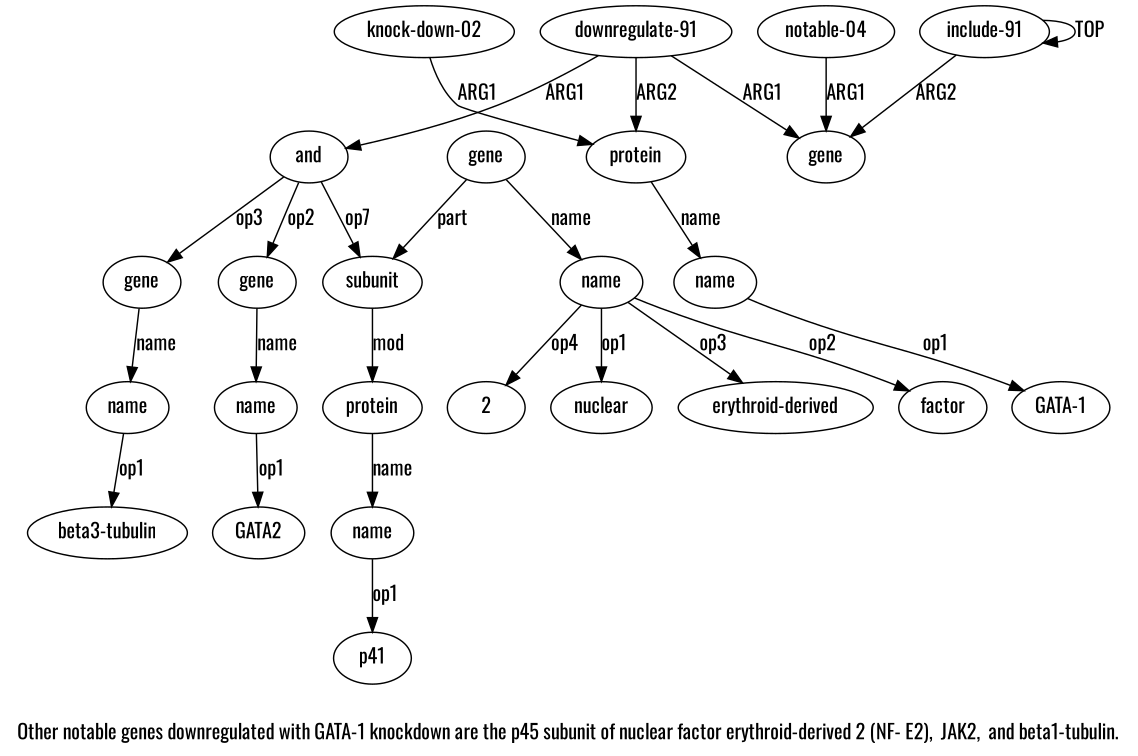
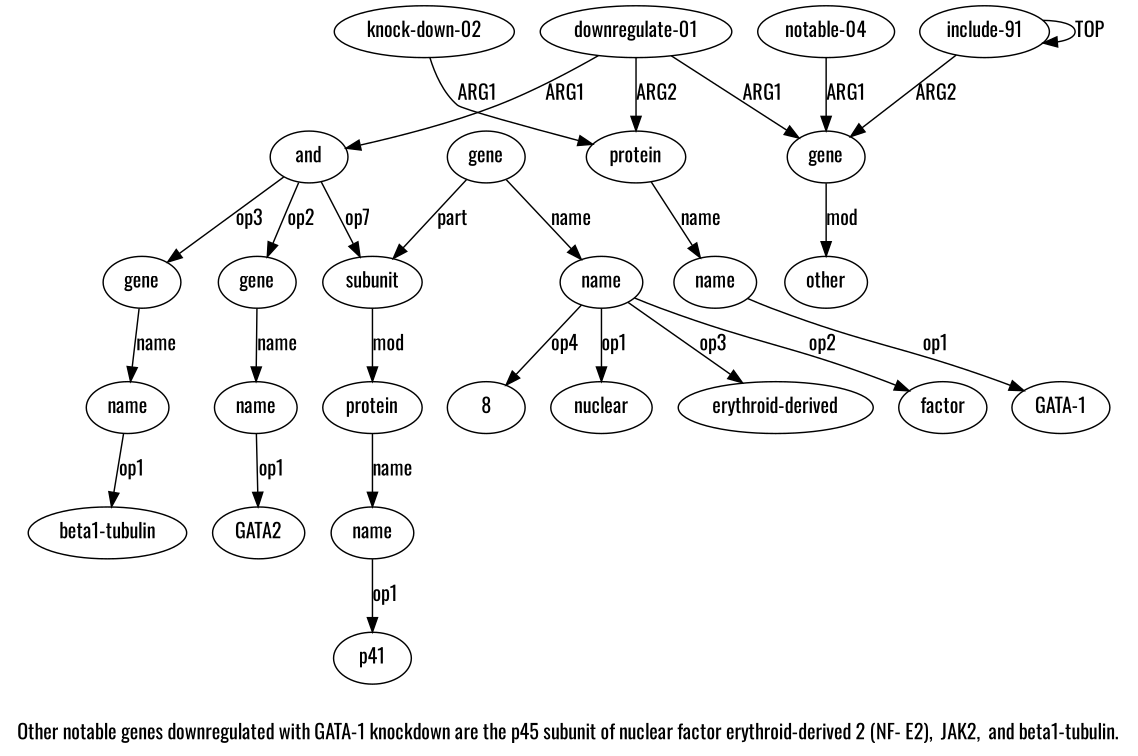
(636, 32) -> (636, 32)
none -> (826, 282)
(486, 408) -> (486, 408)
(107, 533) -> (107, 533)
